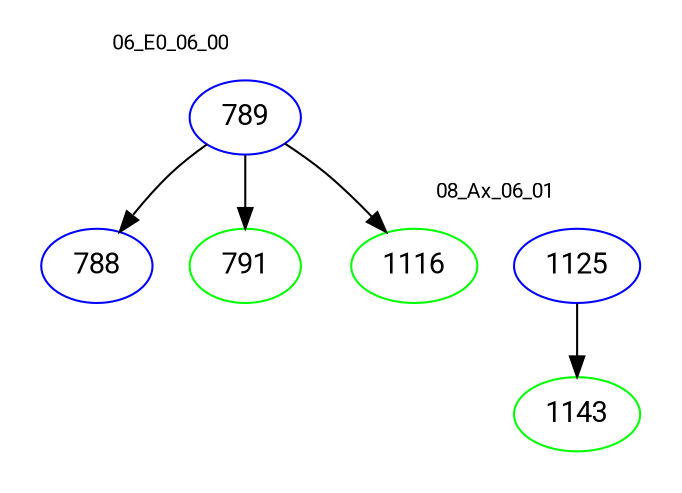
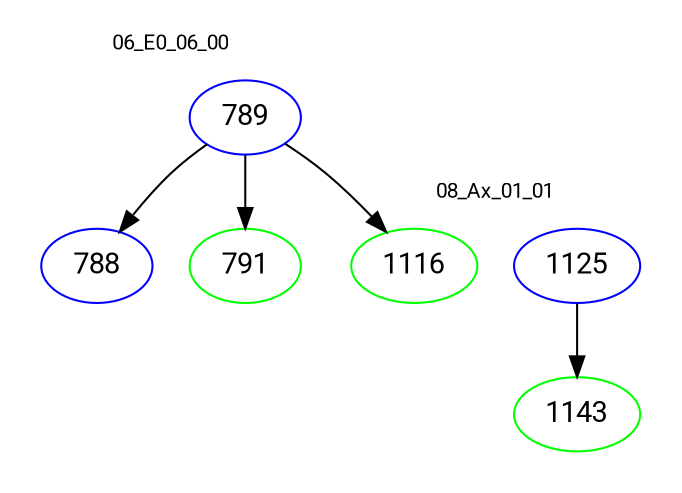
(496, 193) -> (496, 193)
